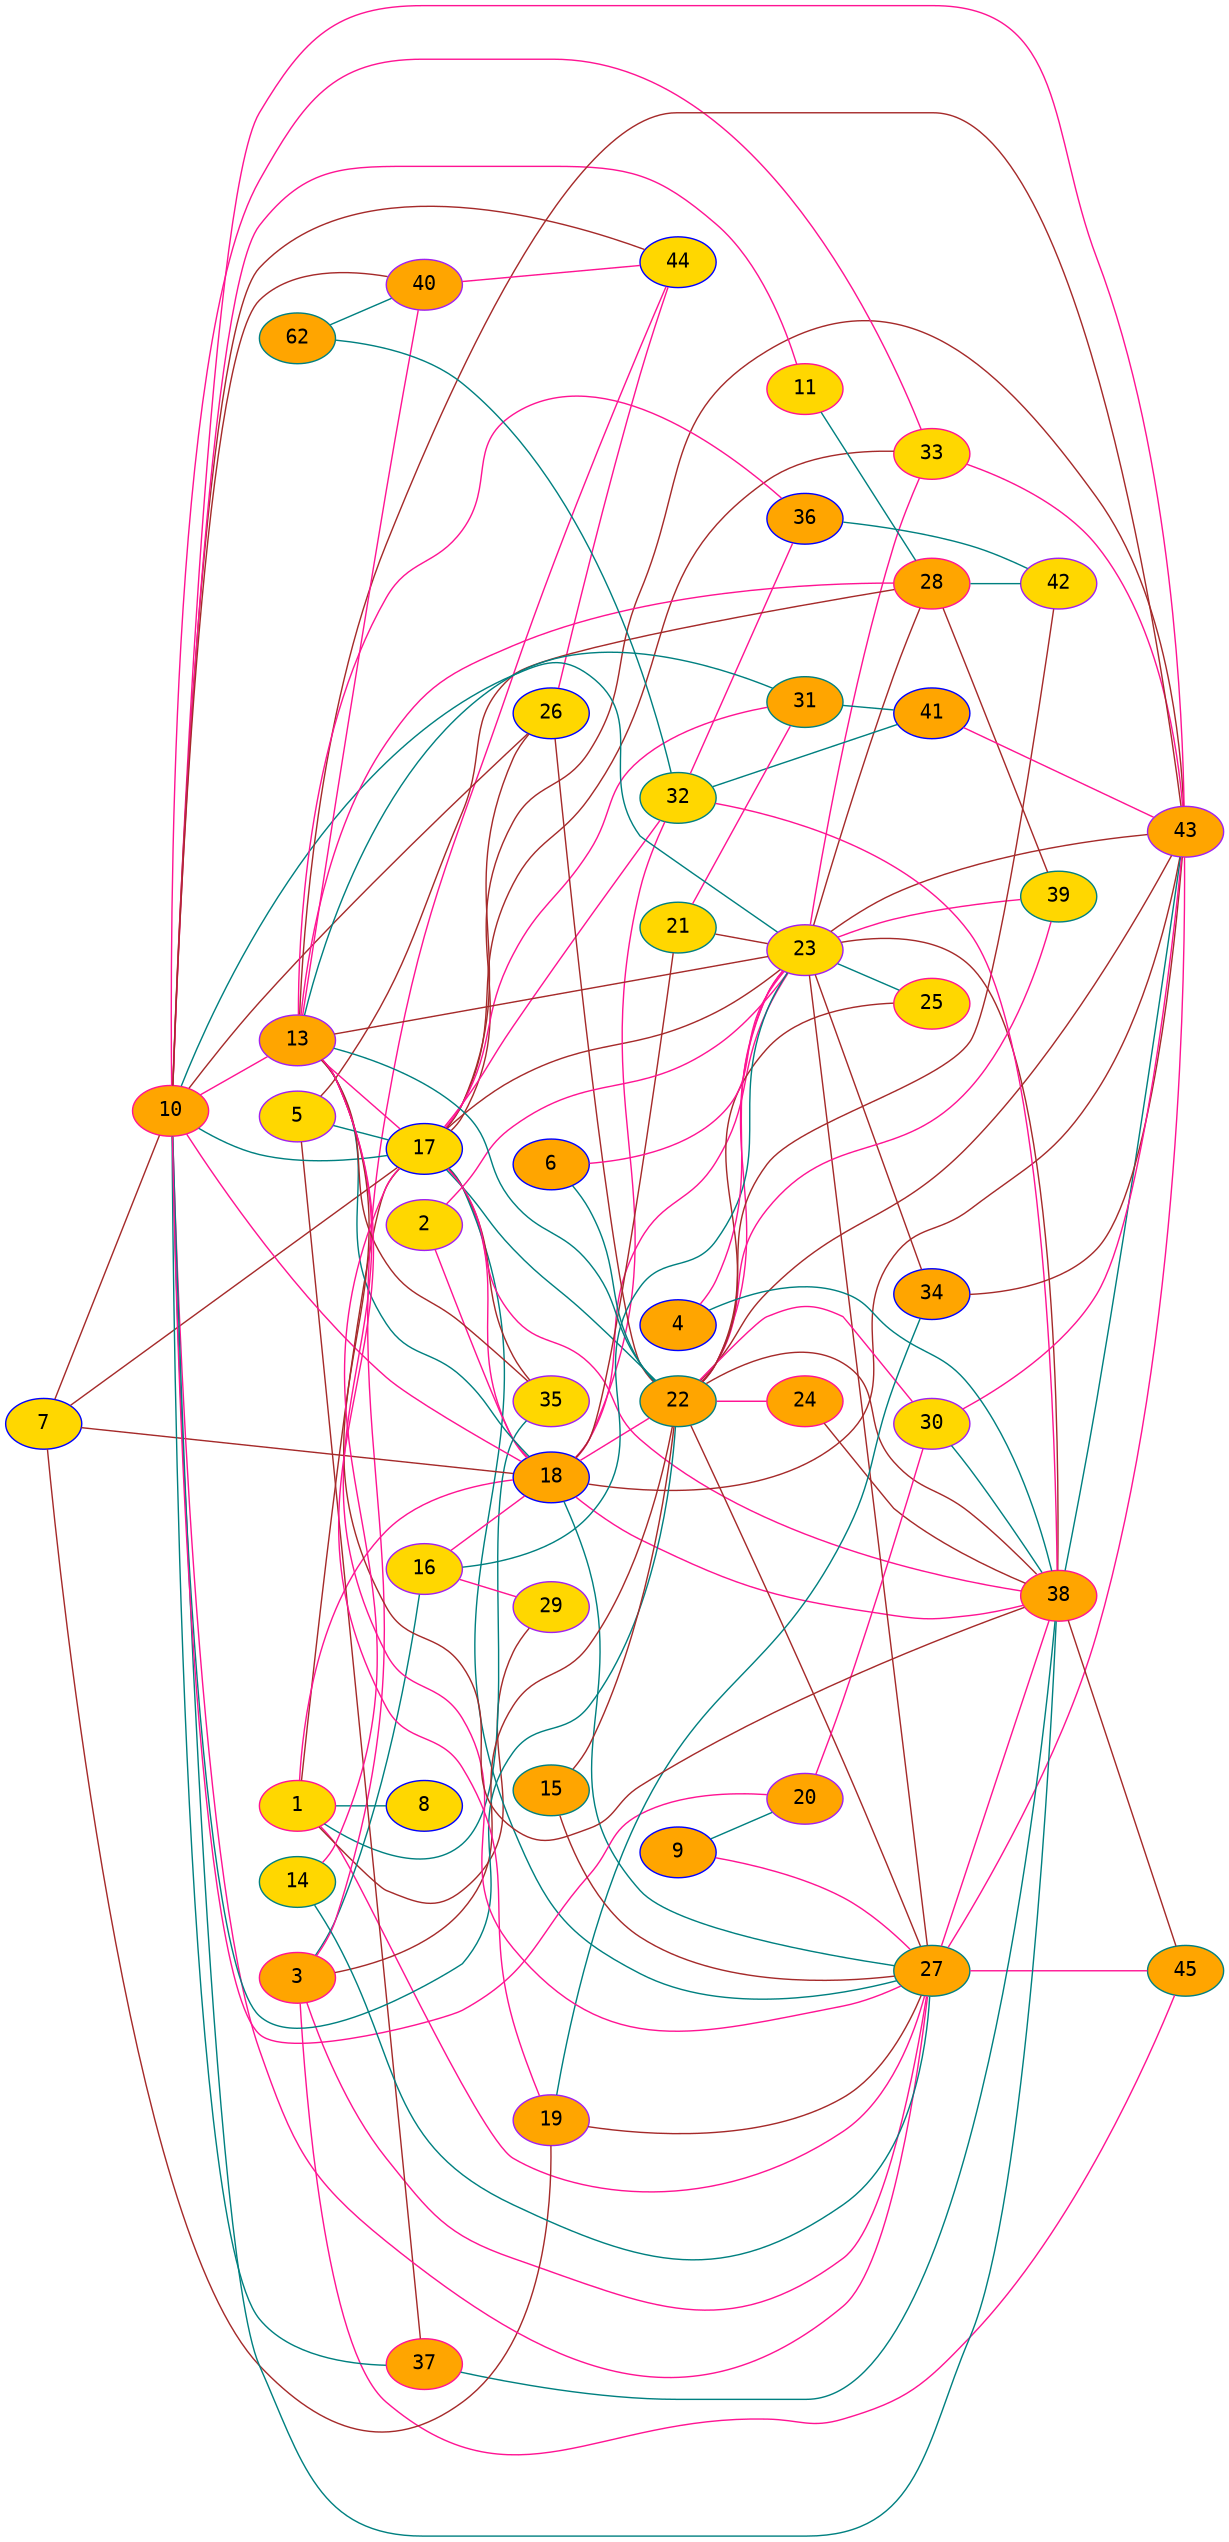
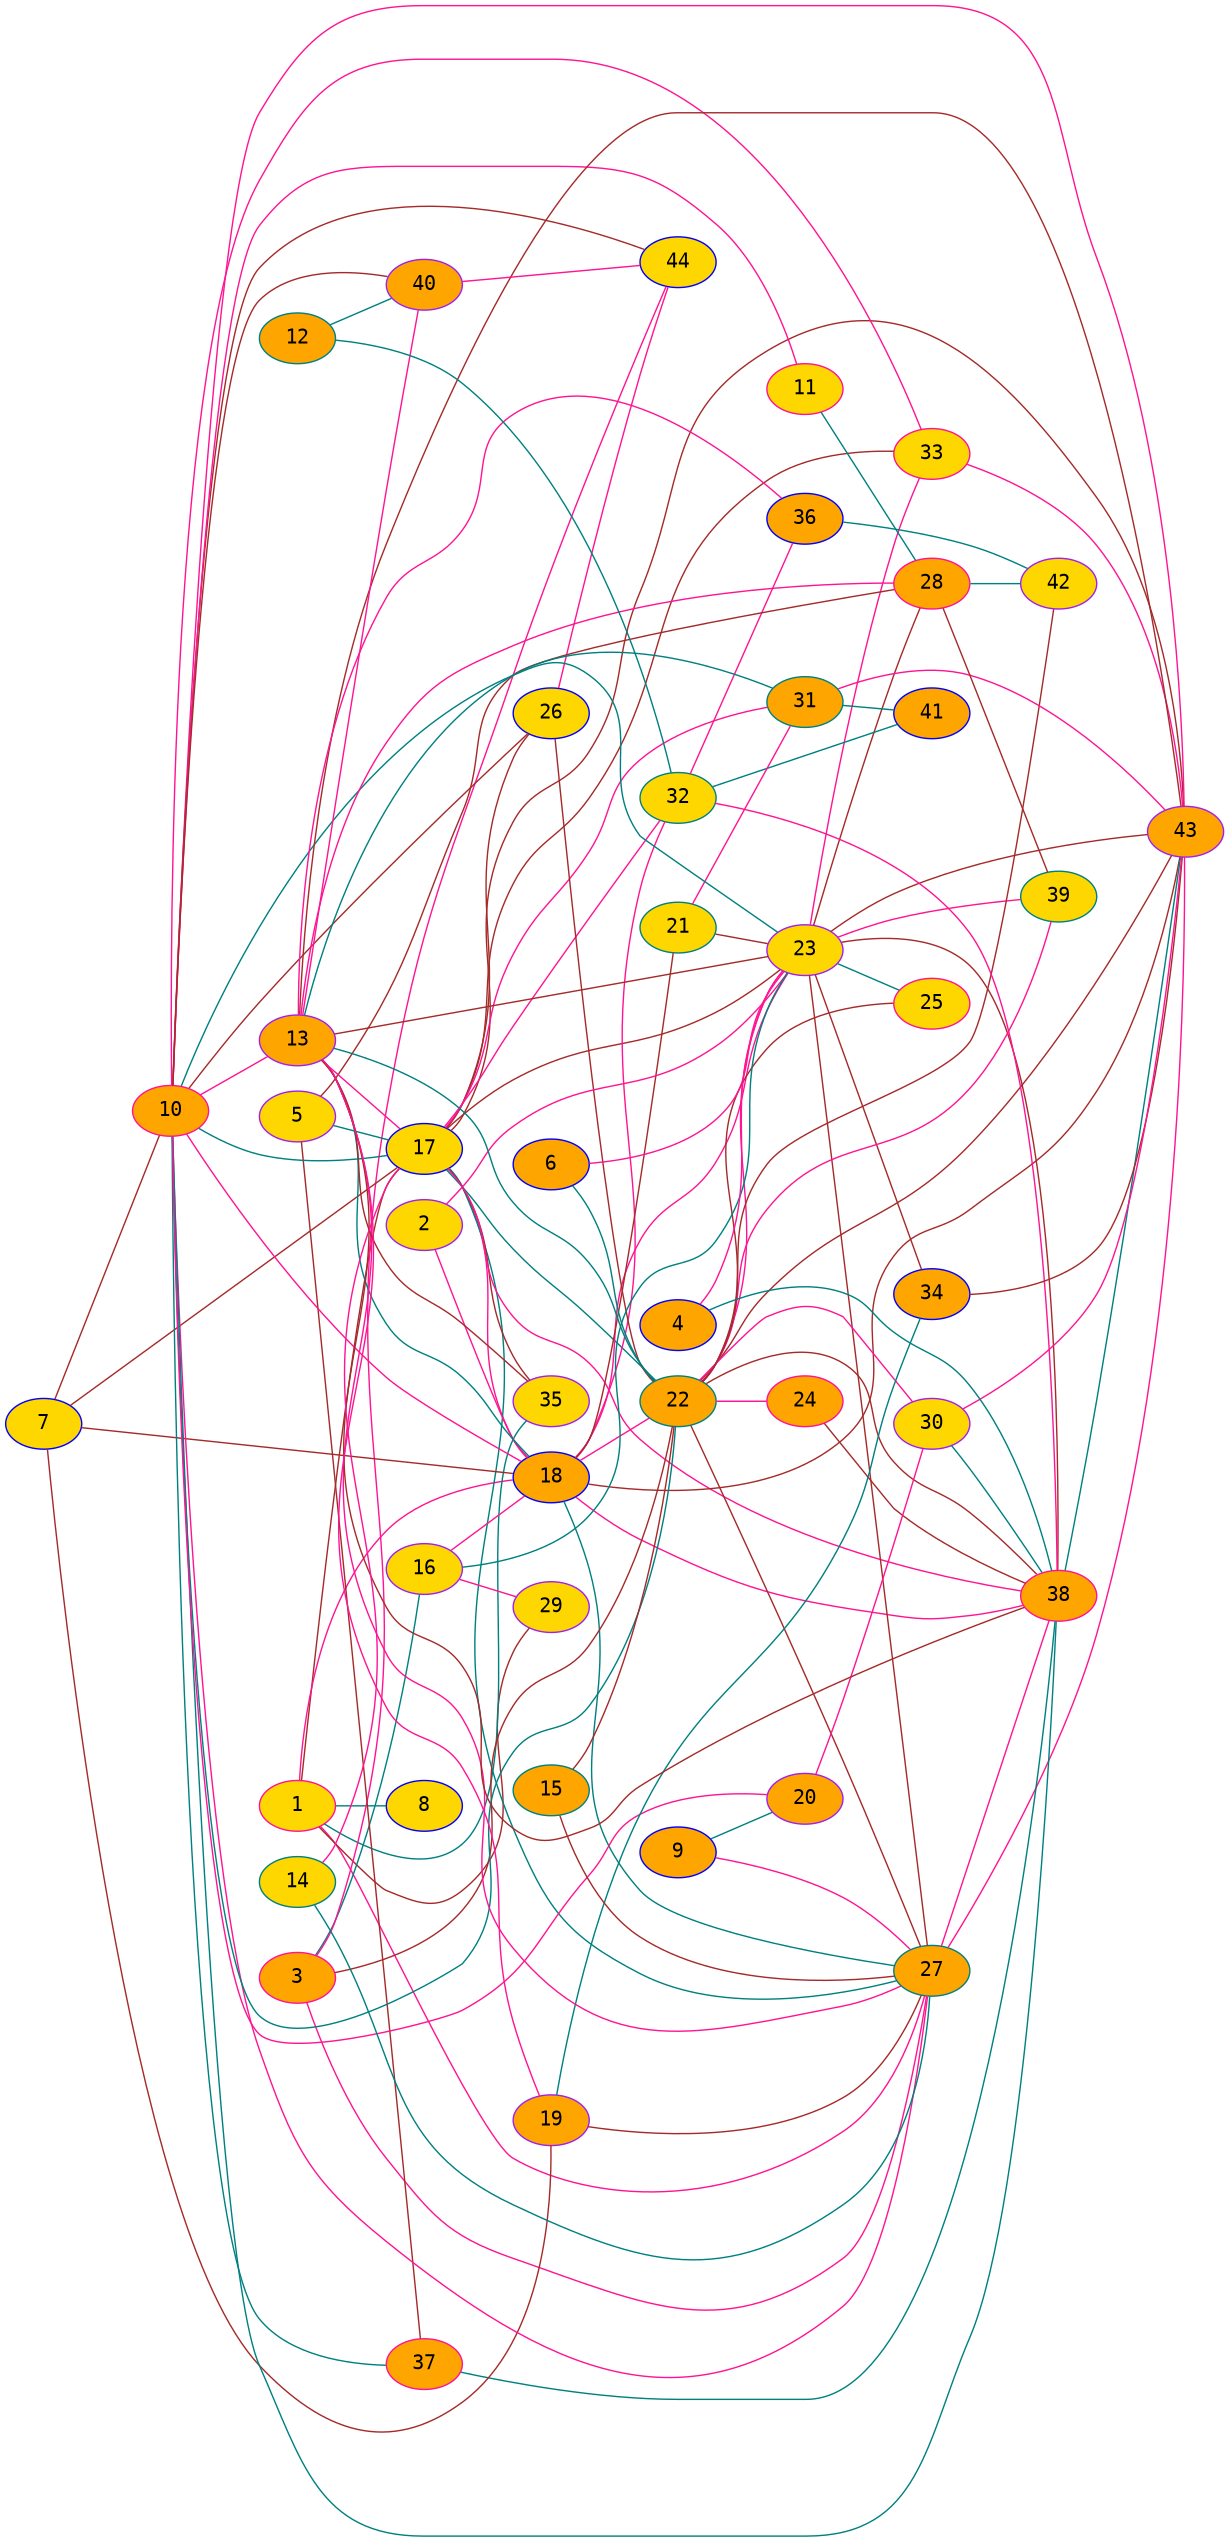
(297, 338) -> (297, 338)
(1059, 773) -> (1019, 695)
(1186, 1971) -> none
